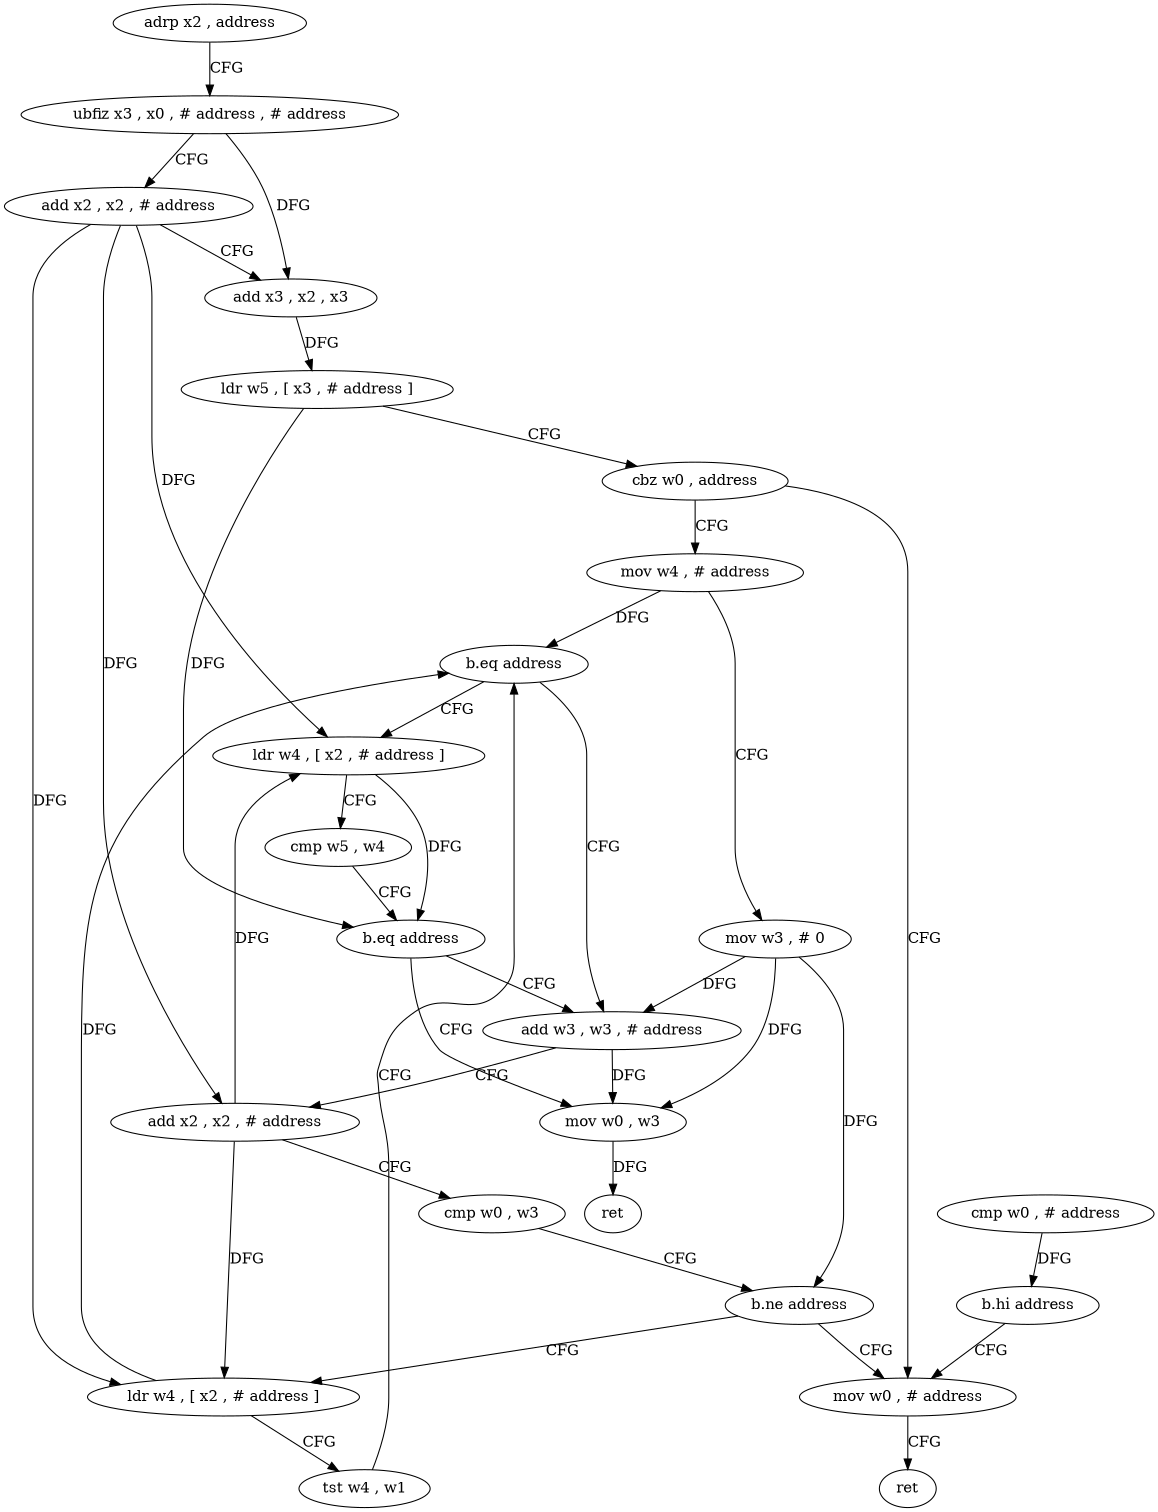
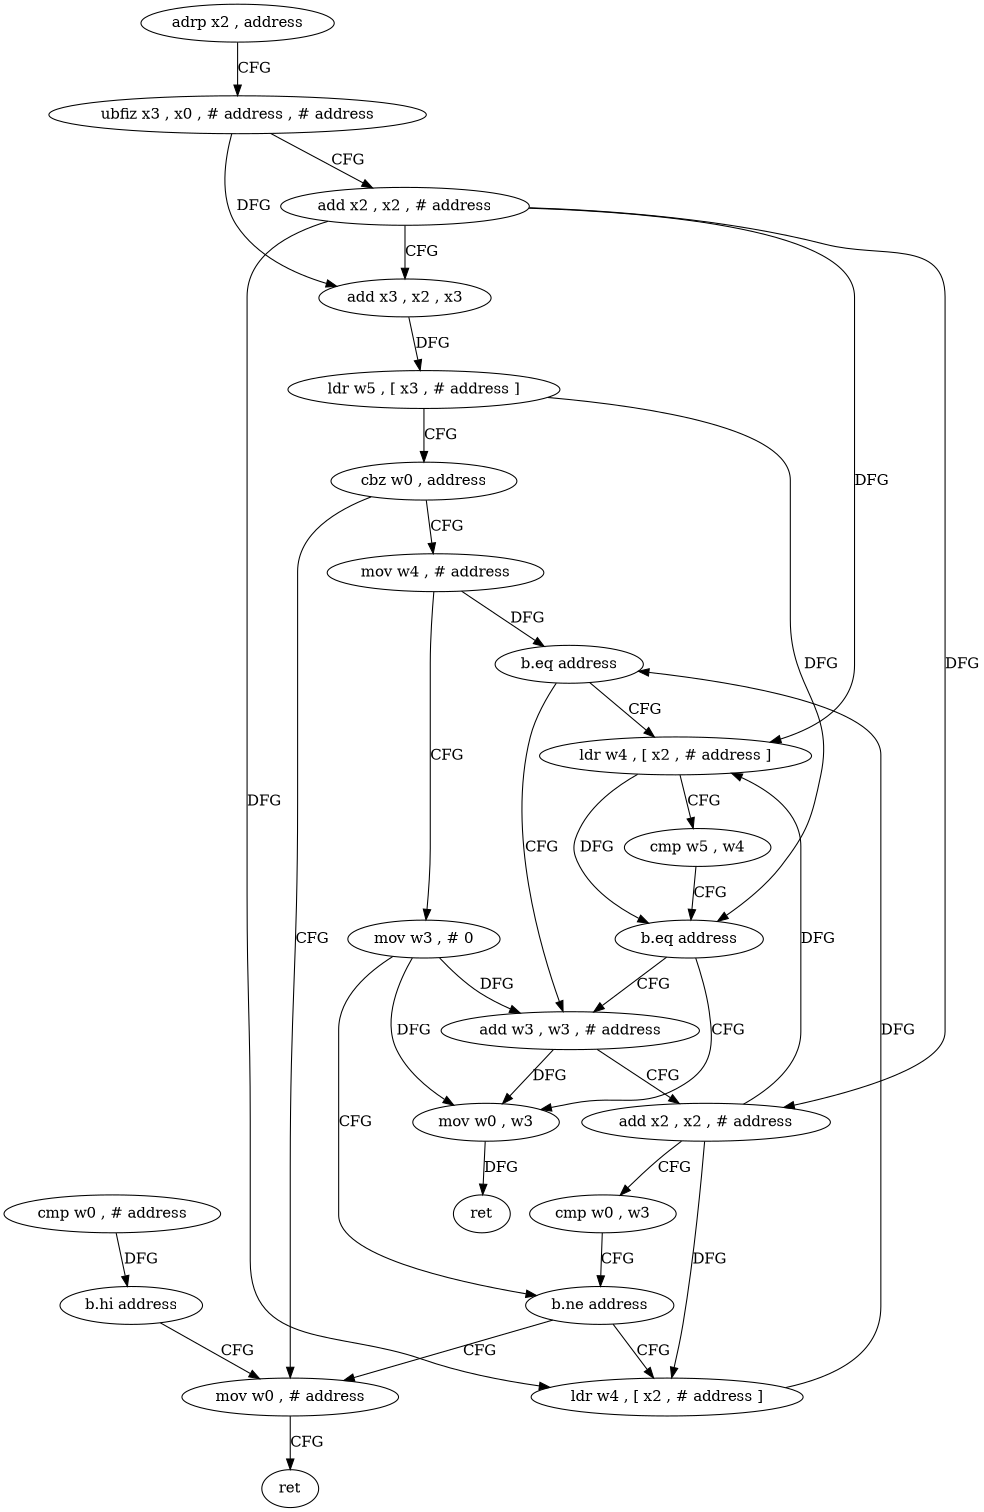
(861, 1122) -> (356, 1122)
(365, 1489) -> none
